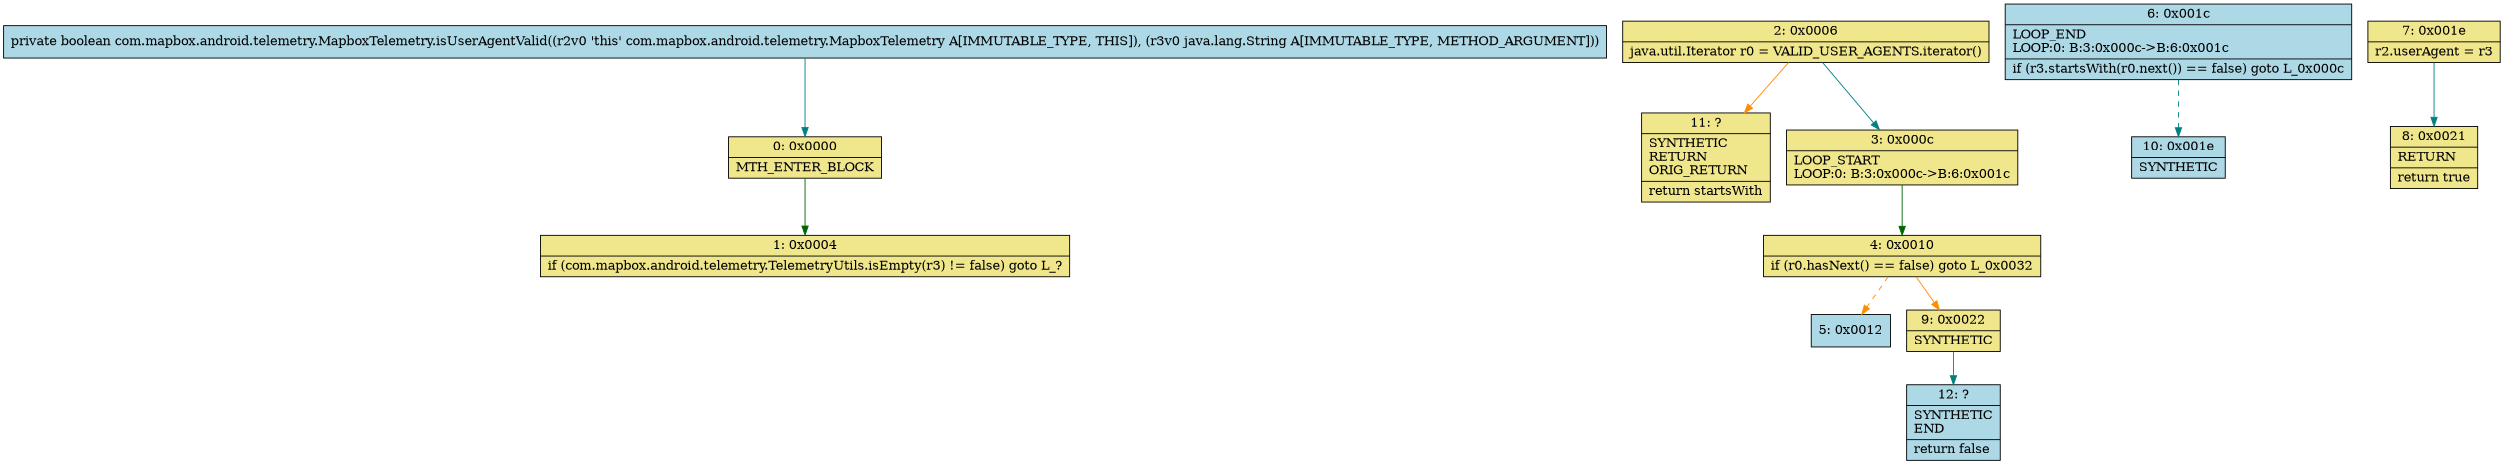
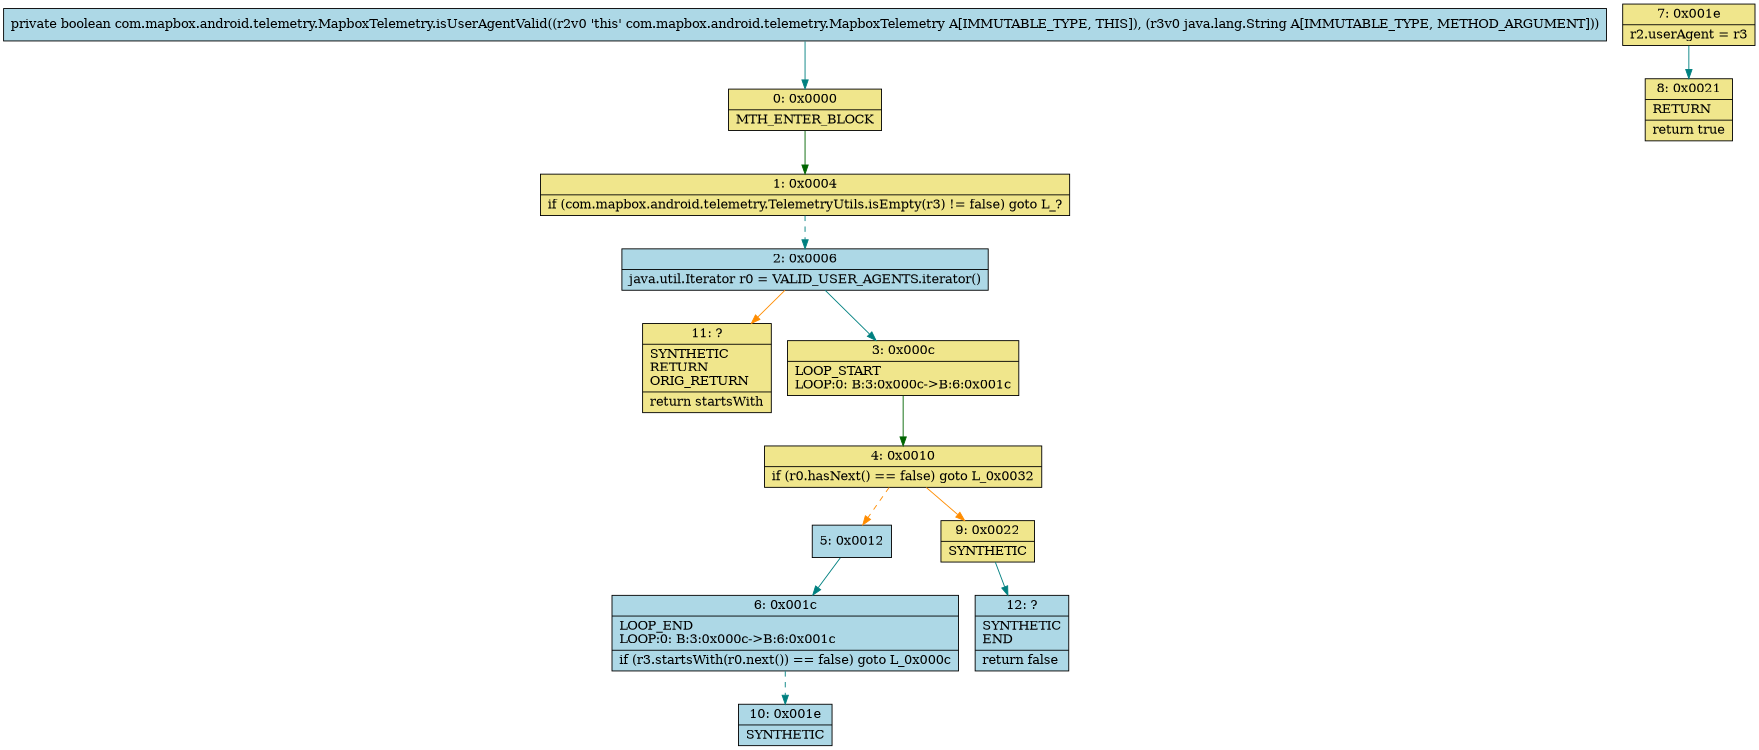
(1806, 42) -> (805, 270)
none -> (805, 228)
none -> (829, 573)
